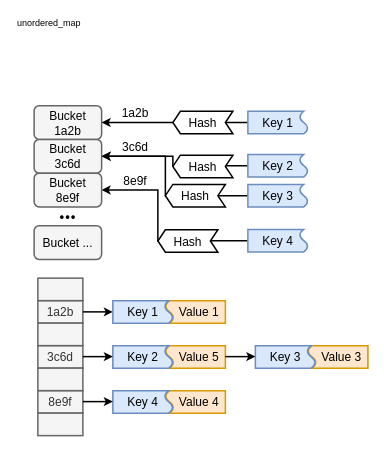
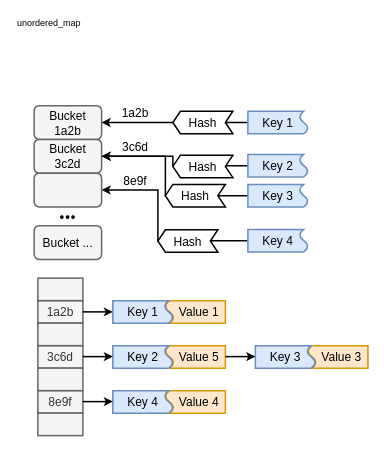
(68, 156) -> (68, 156)
(68, 190) -> none
